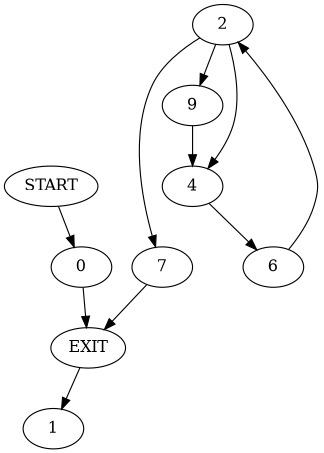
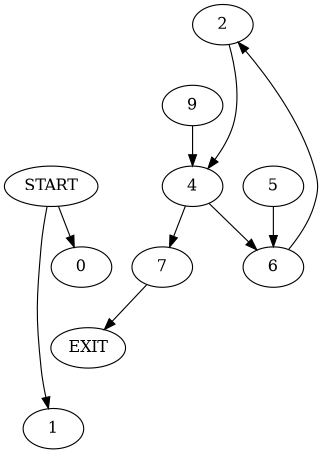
(210, 60) -> none
(141, 126) -> (180, 221)
none -> (273, 186)
(84, 302) -> none
(73, 383) -> (37, 302)
